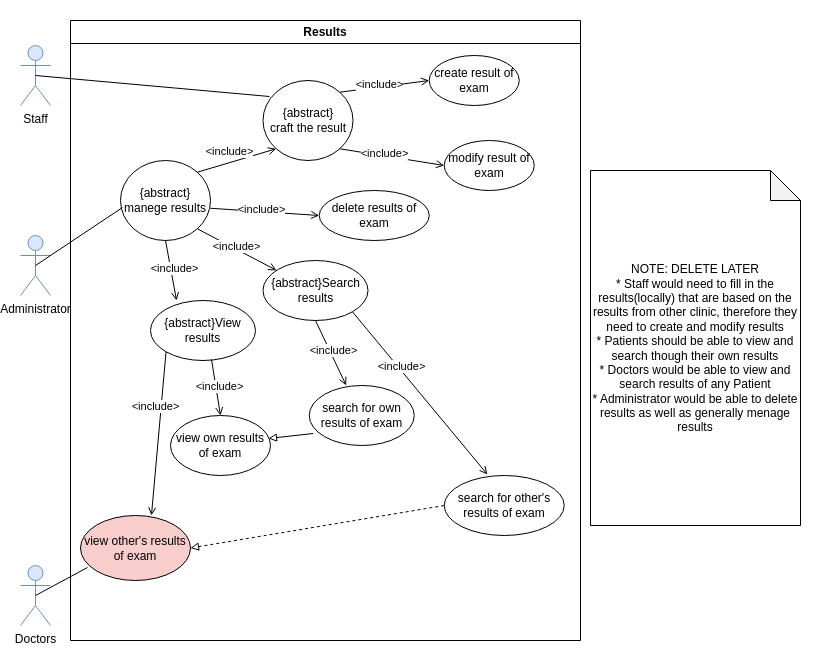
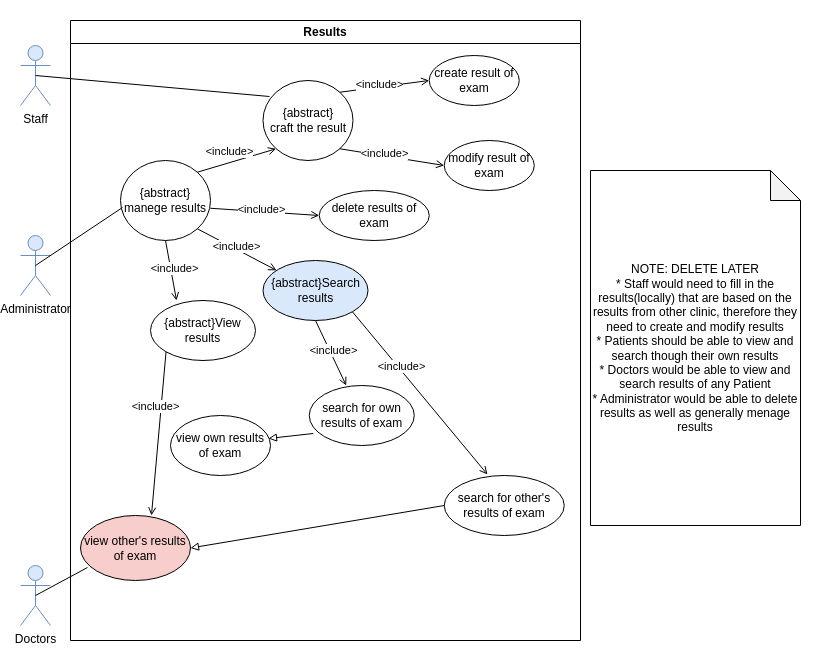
(316, 291) -> (316, 291)
(216, 386) -> none
(321, 526) -> (321, 526)
